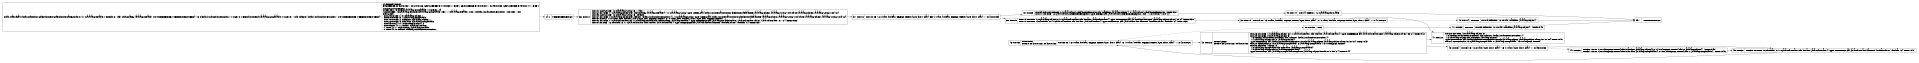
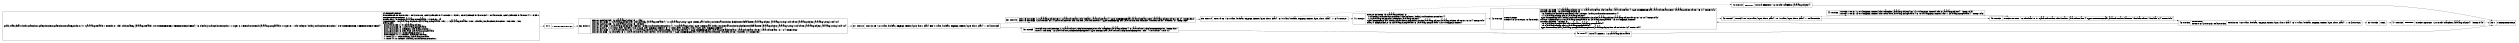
(1428, 40) -> (1488, 19)
